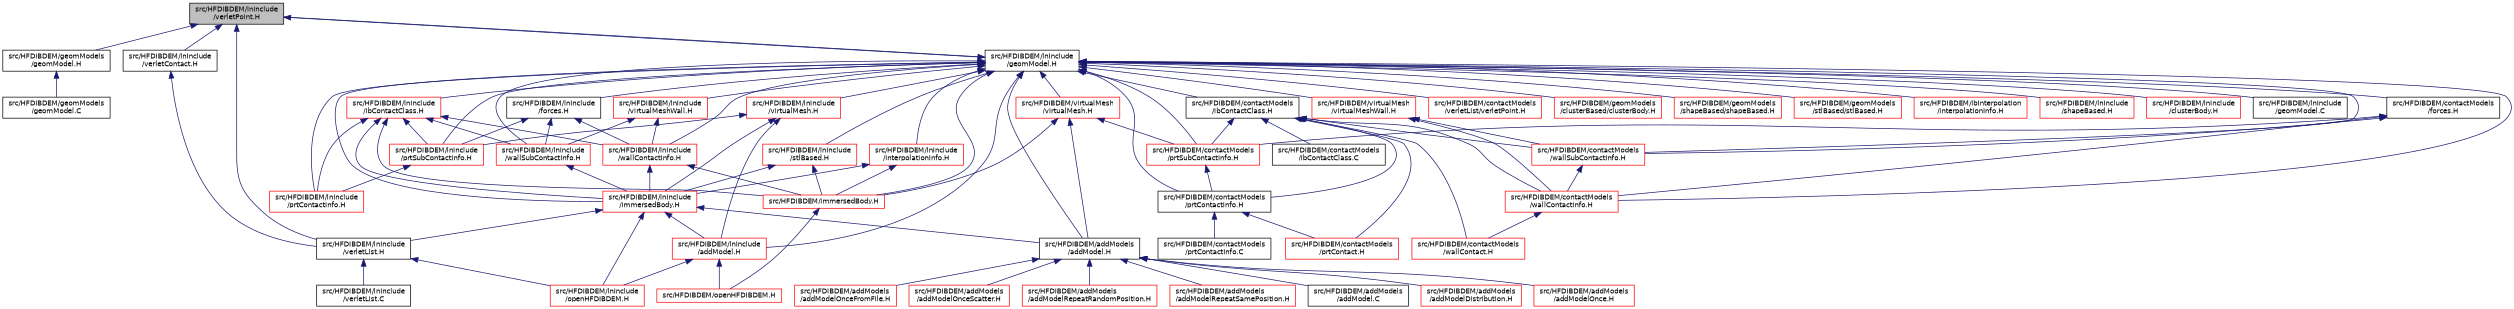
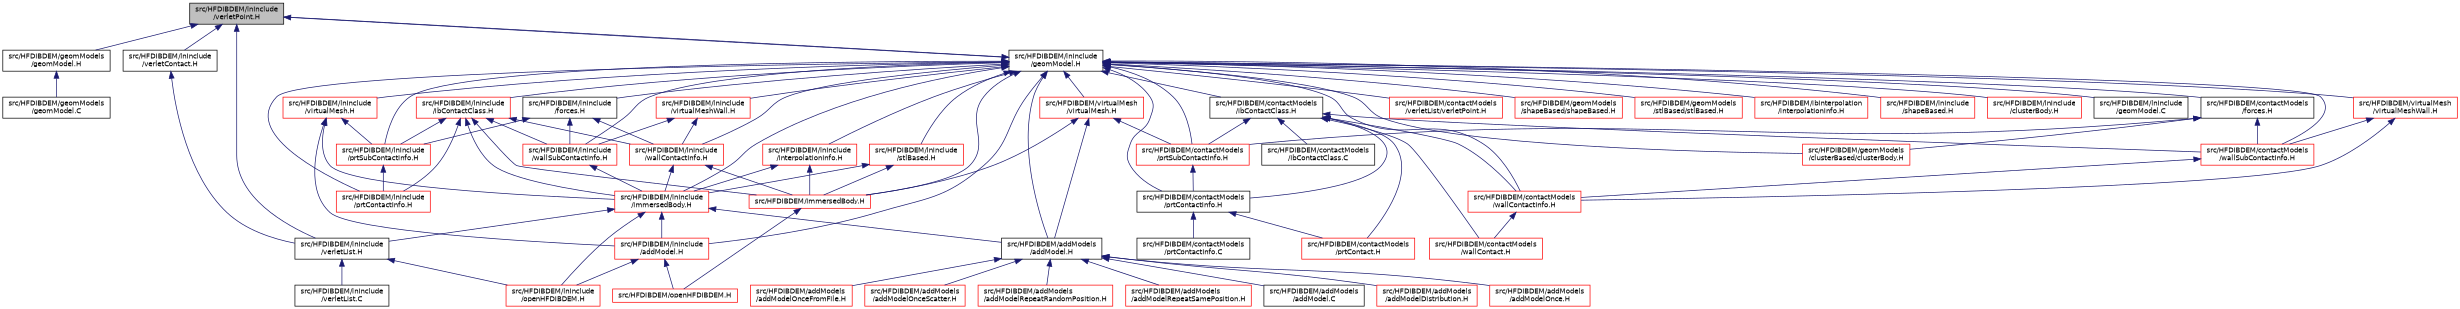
(1999, 158) -> (2052, 135)
